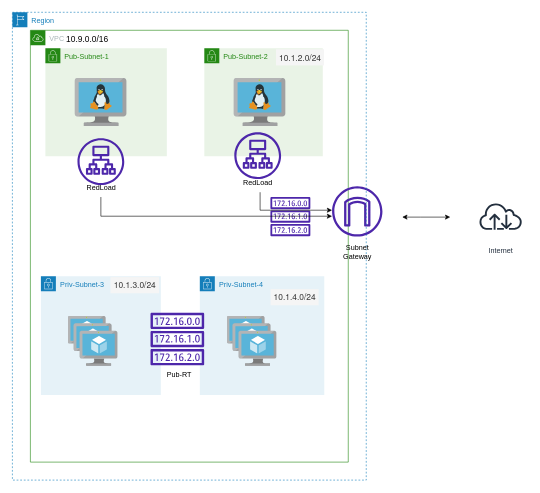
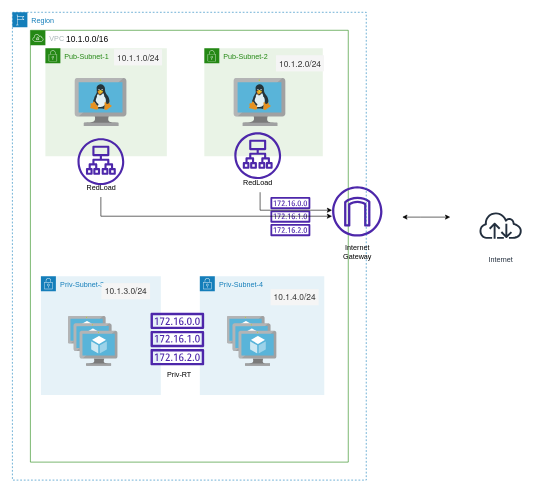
(87, 39) -> (87, 39)
none -> (138, 57)
(300, 57) -> (300, 63)
(501, 216) -> (501, 225)
(358, 252) -> (358, 252)
(135, 285) -> (126, 291)
(179, 375) -> (179, 375)
